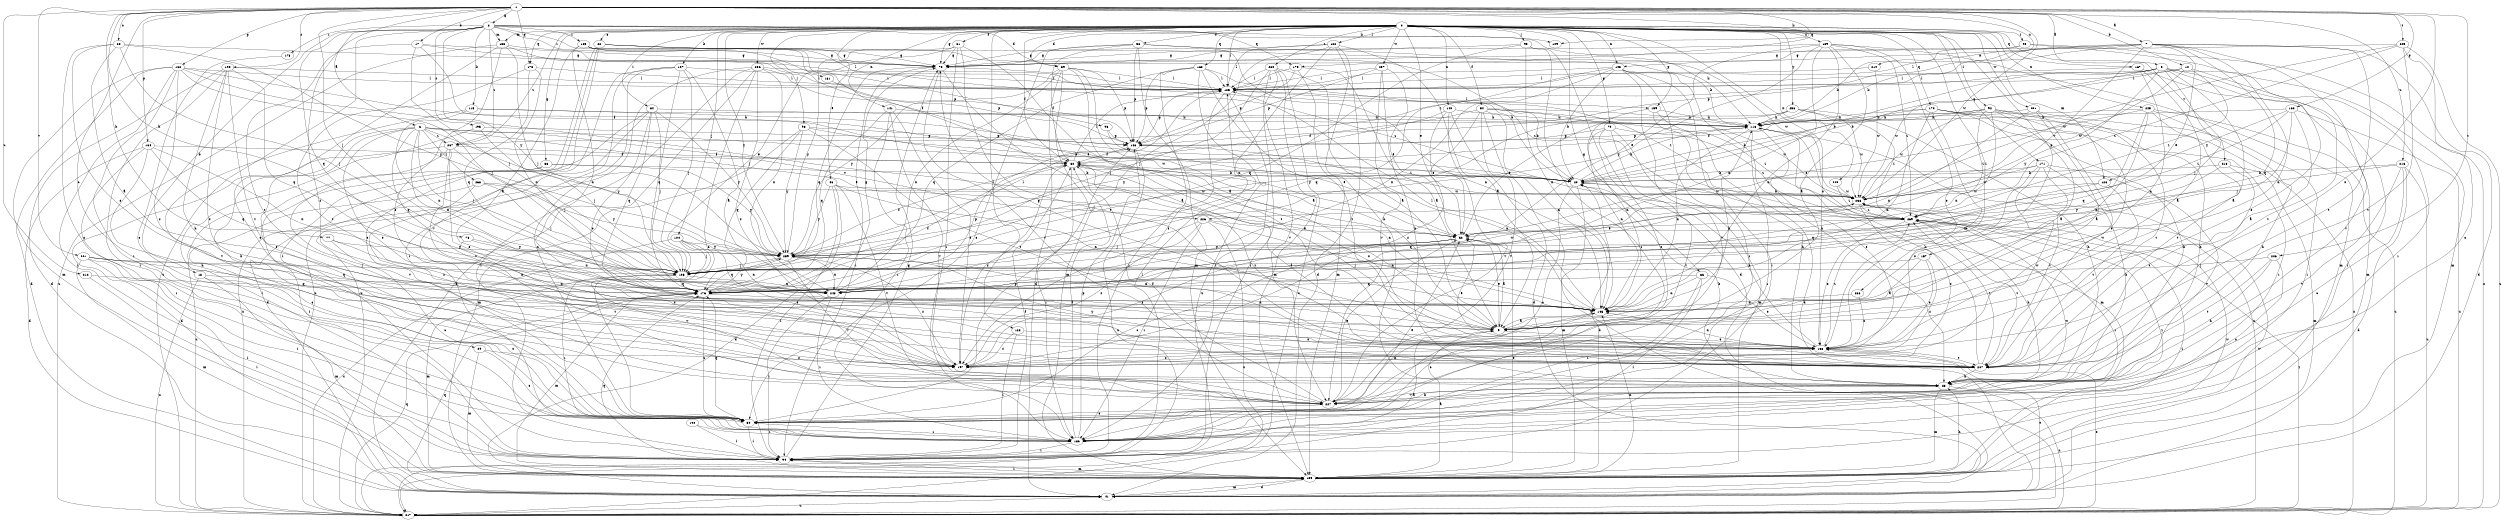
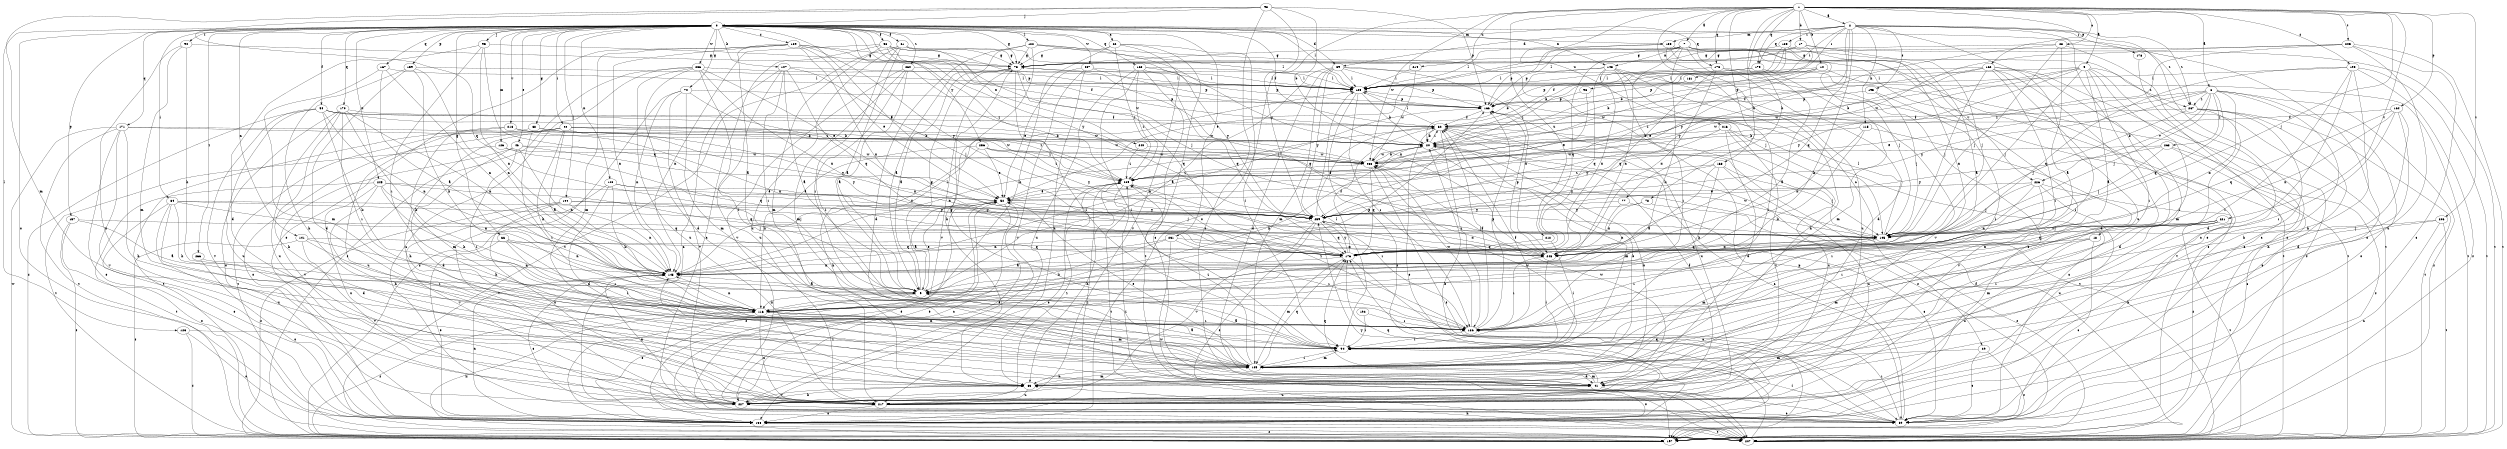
(862, 32) -> (993, 16)
(1555, 44) -> none
(1440, 99) -> (883, 77)
(2203, 143) -> (1530, 196)
none -> (1881, 382)
(1098, 469) -> (755, 215)
